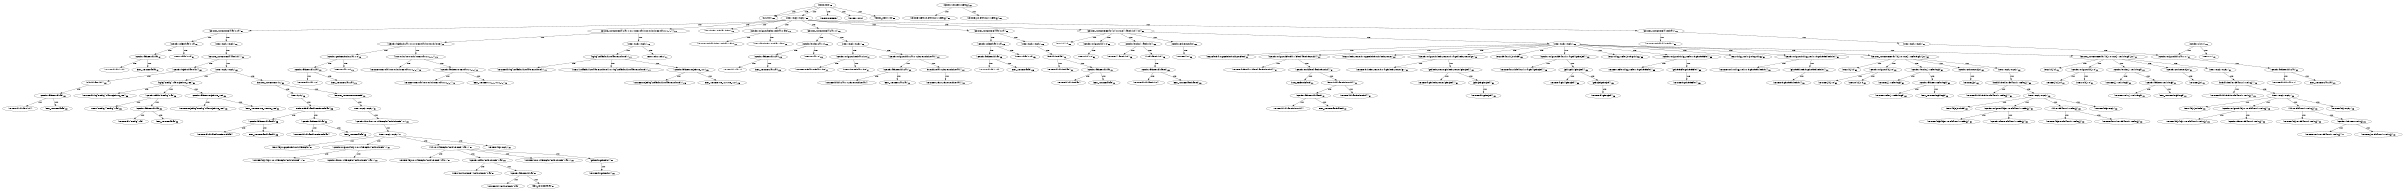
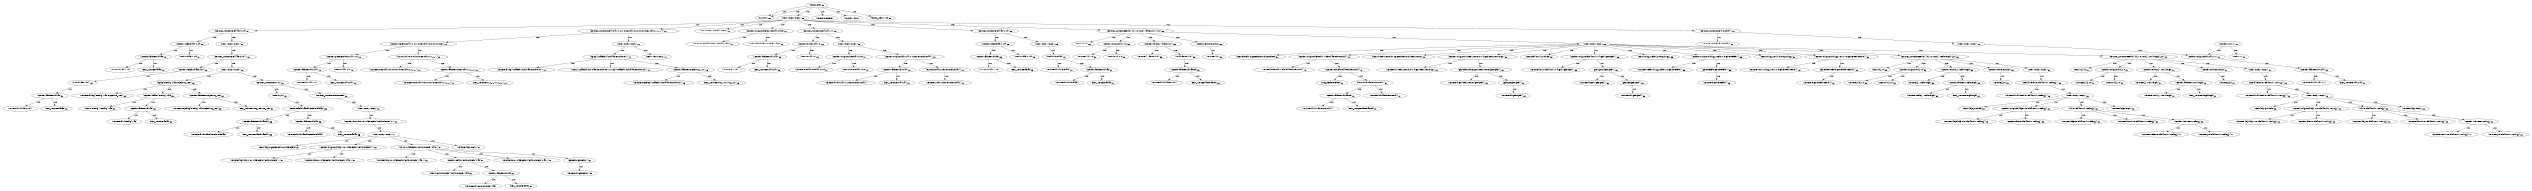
none -> (1087, 57)
none -> (2135, 115)
none -> (2428, 122)
